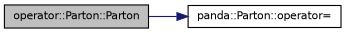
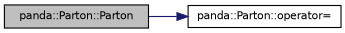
(76, 16) -> (76, 16)
